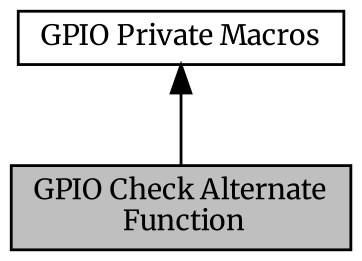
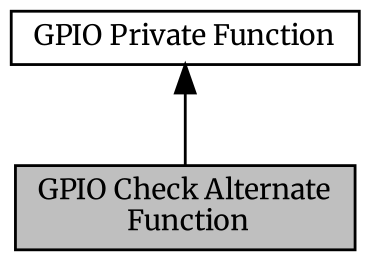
(181, 38) -> (185, 38)
